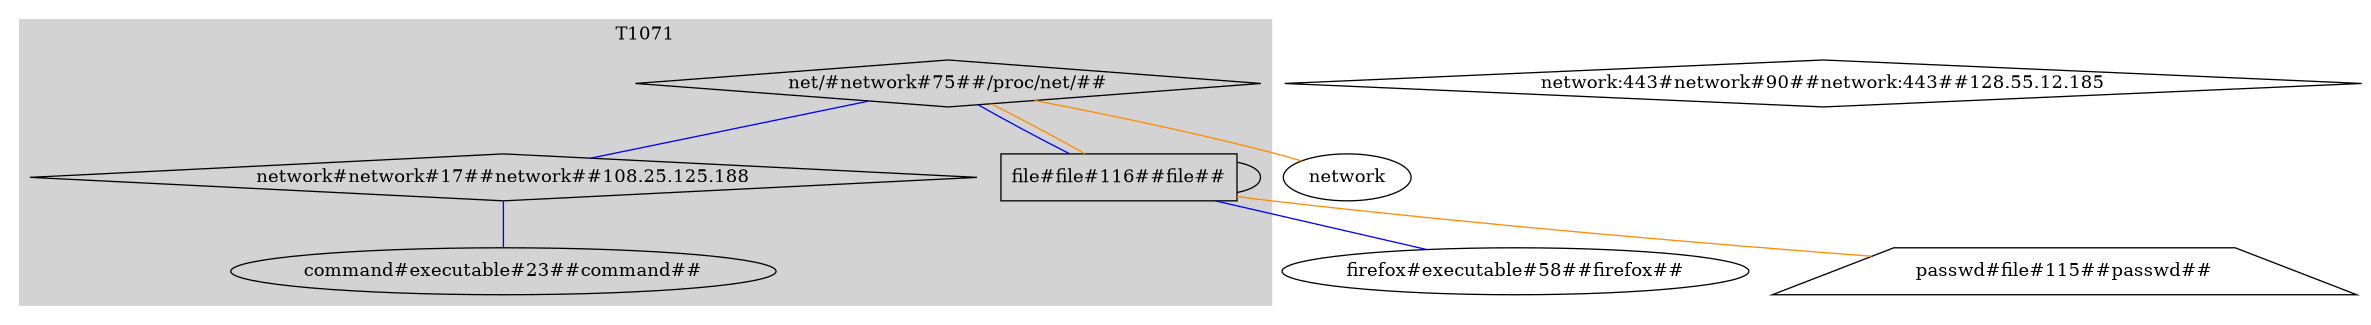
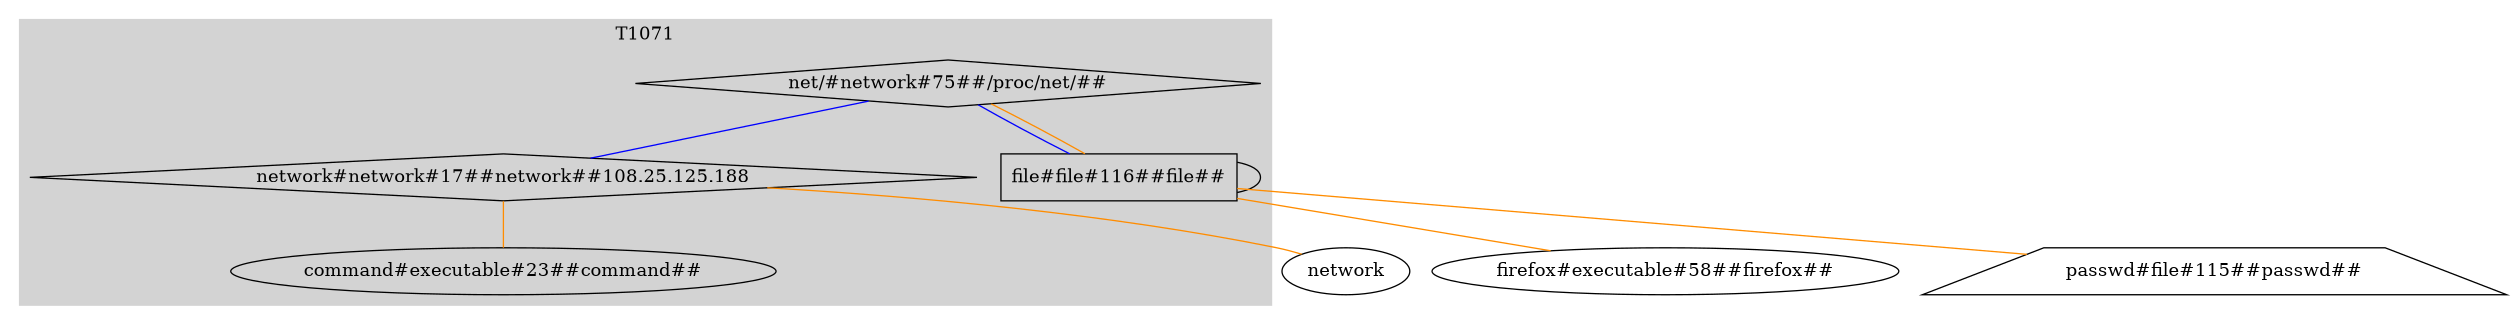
(1823, 83) -> none
(1169, 128) -> (1036, 211)
(503, 224) -> (503, 224)
(1321, 225) -> (1394, 225)
